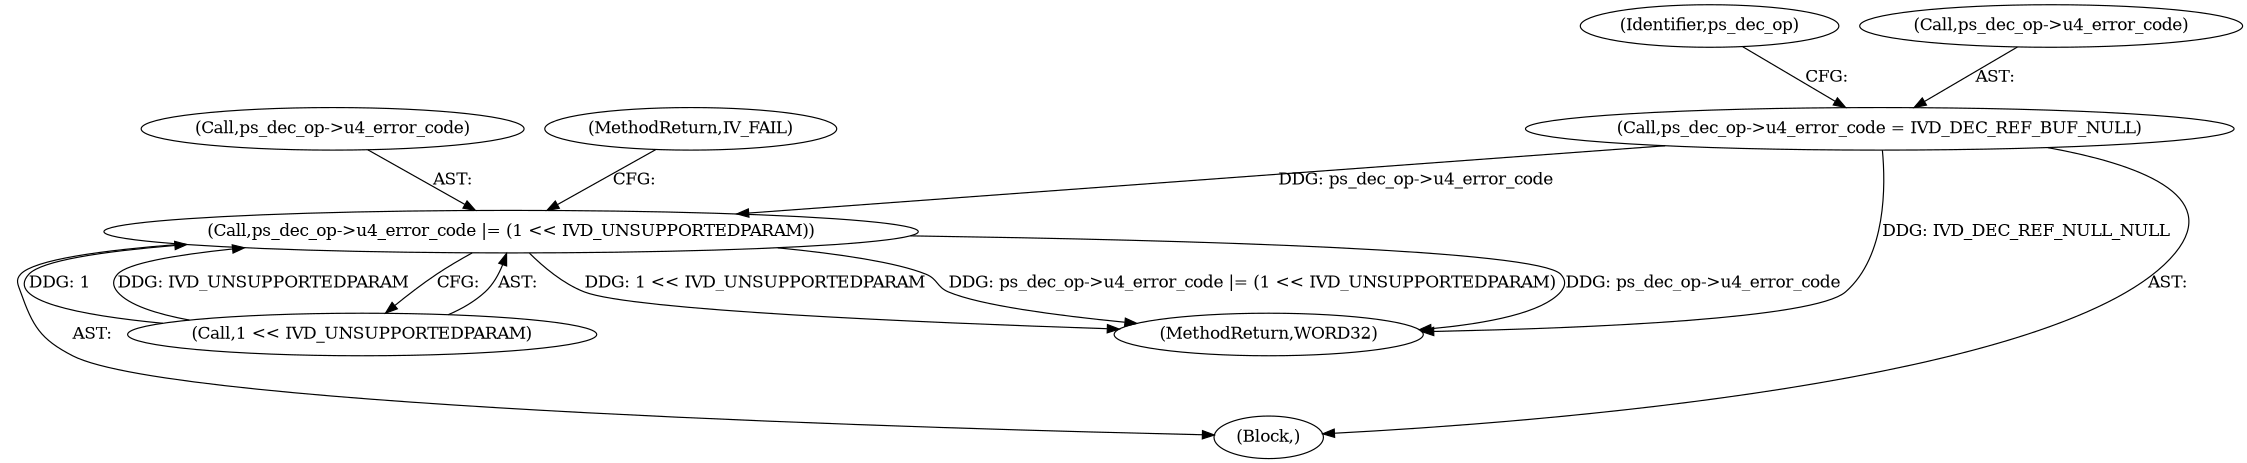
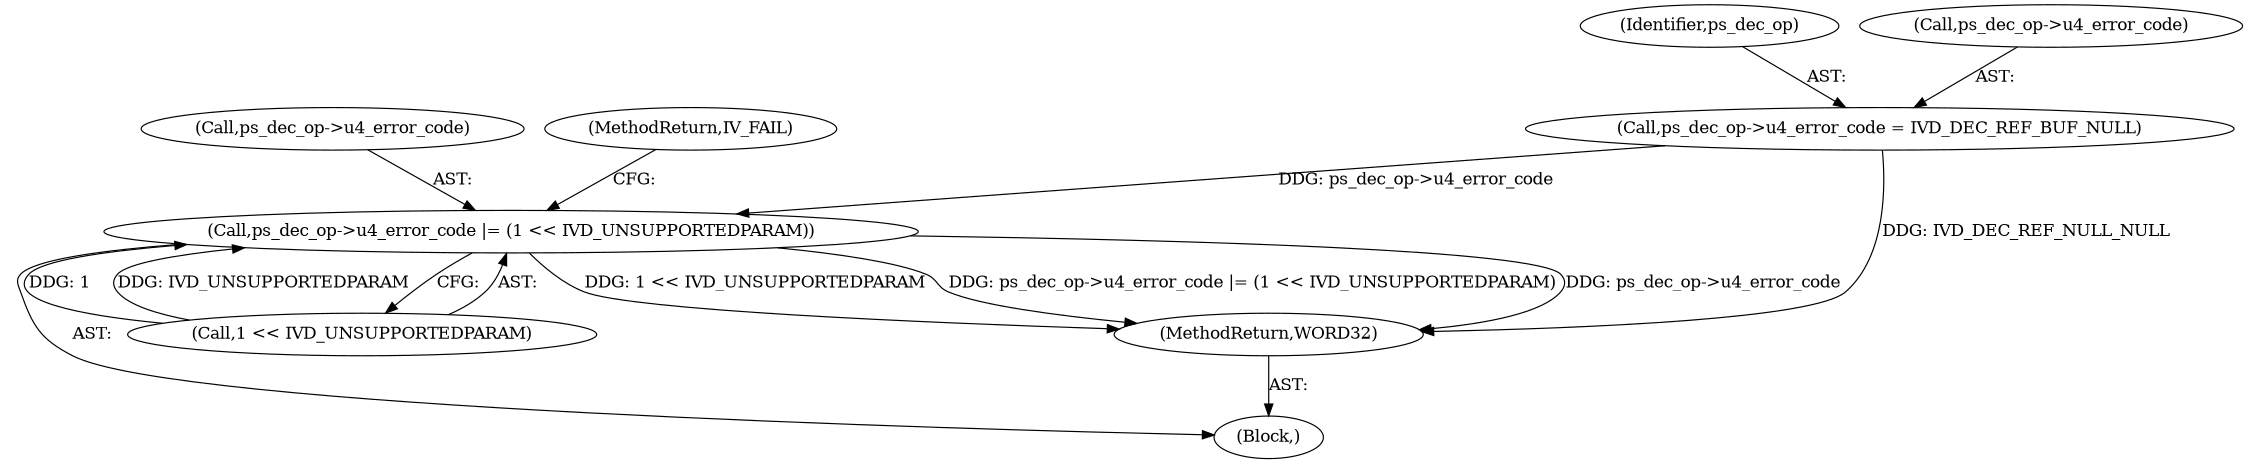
(1830, 77) -> (1830, 77)
(1868, 373) -> (1269, 380)
